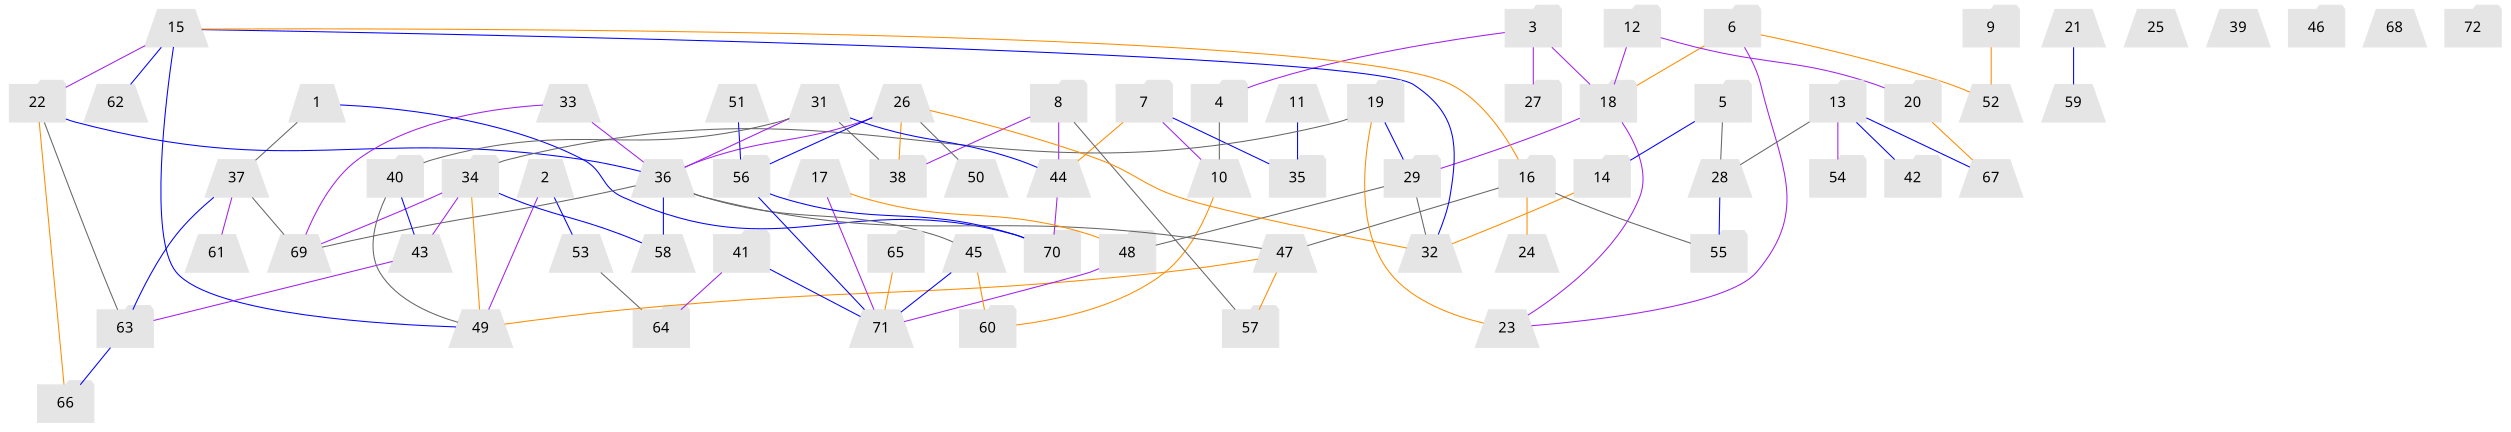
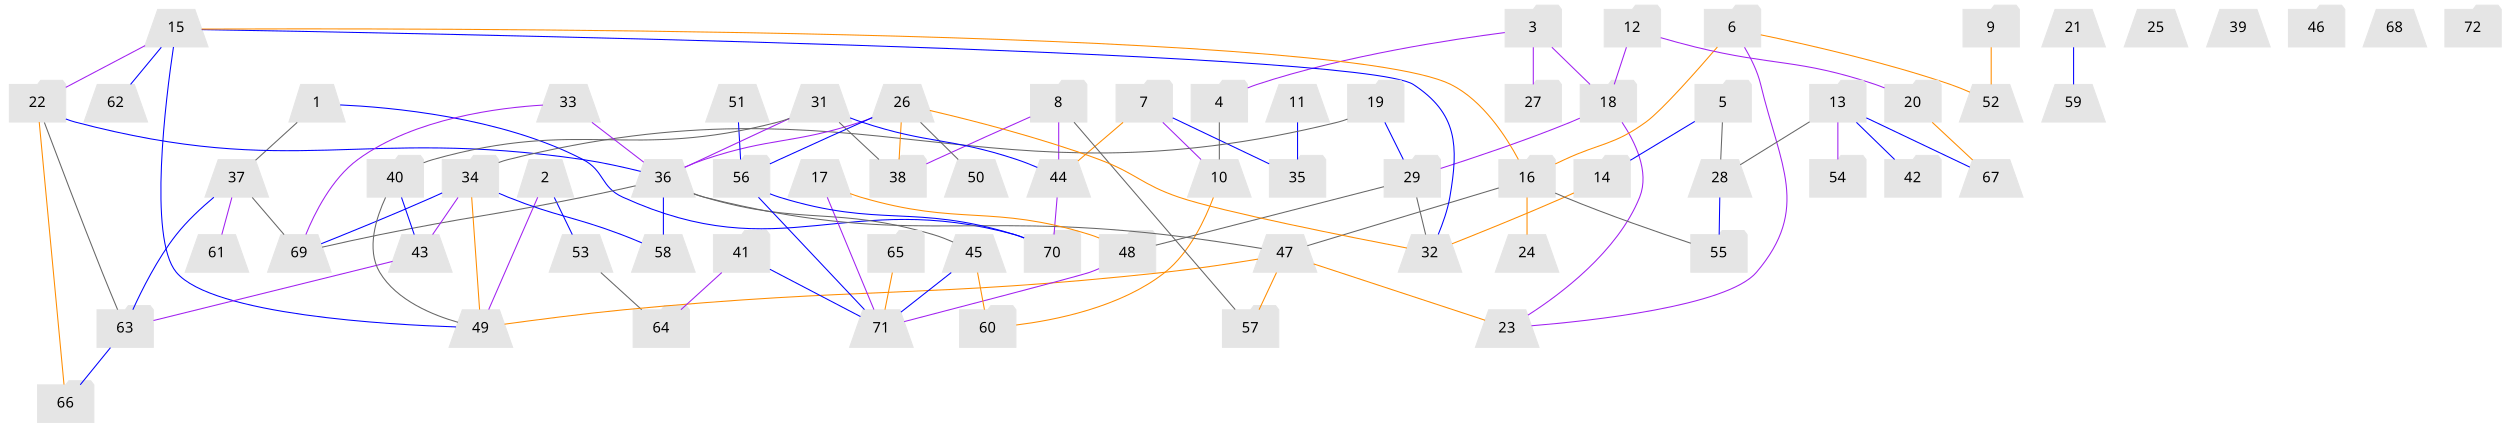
(1671, 66) -> (1647, 121)
(385, 218) -> (385, 218)
(1378, 252) -> (1399, 292)
